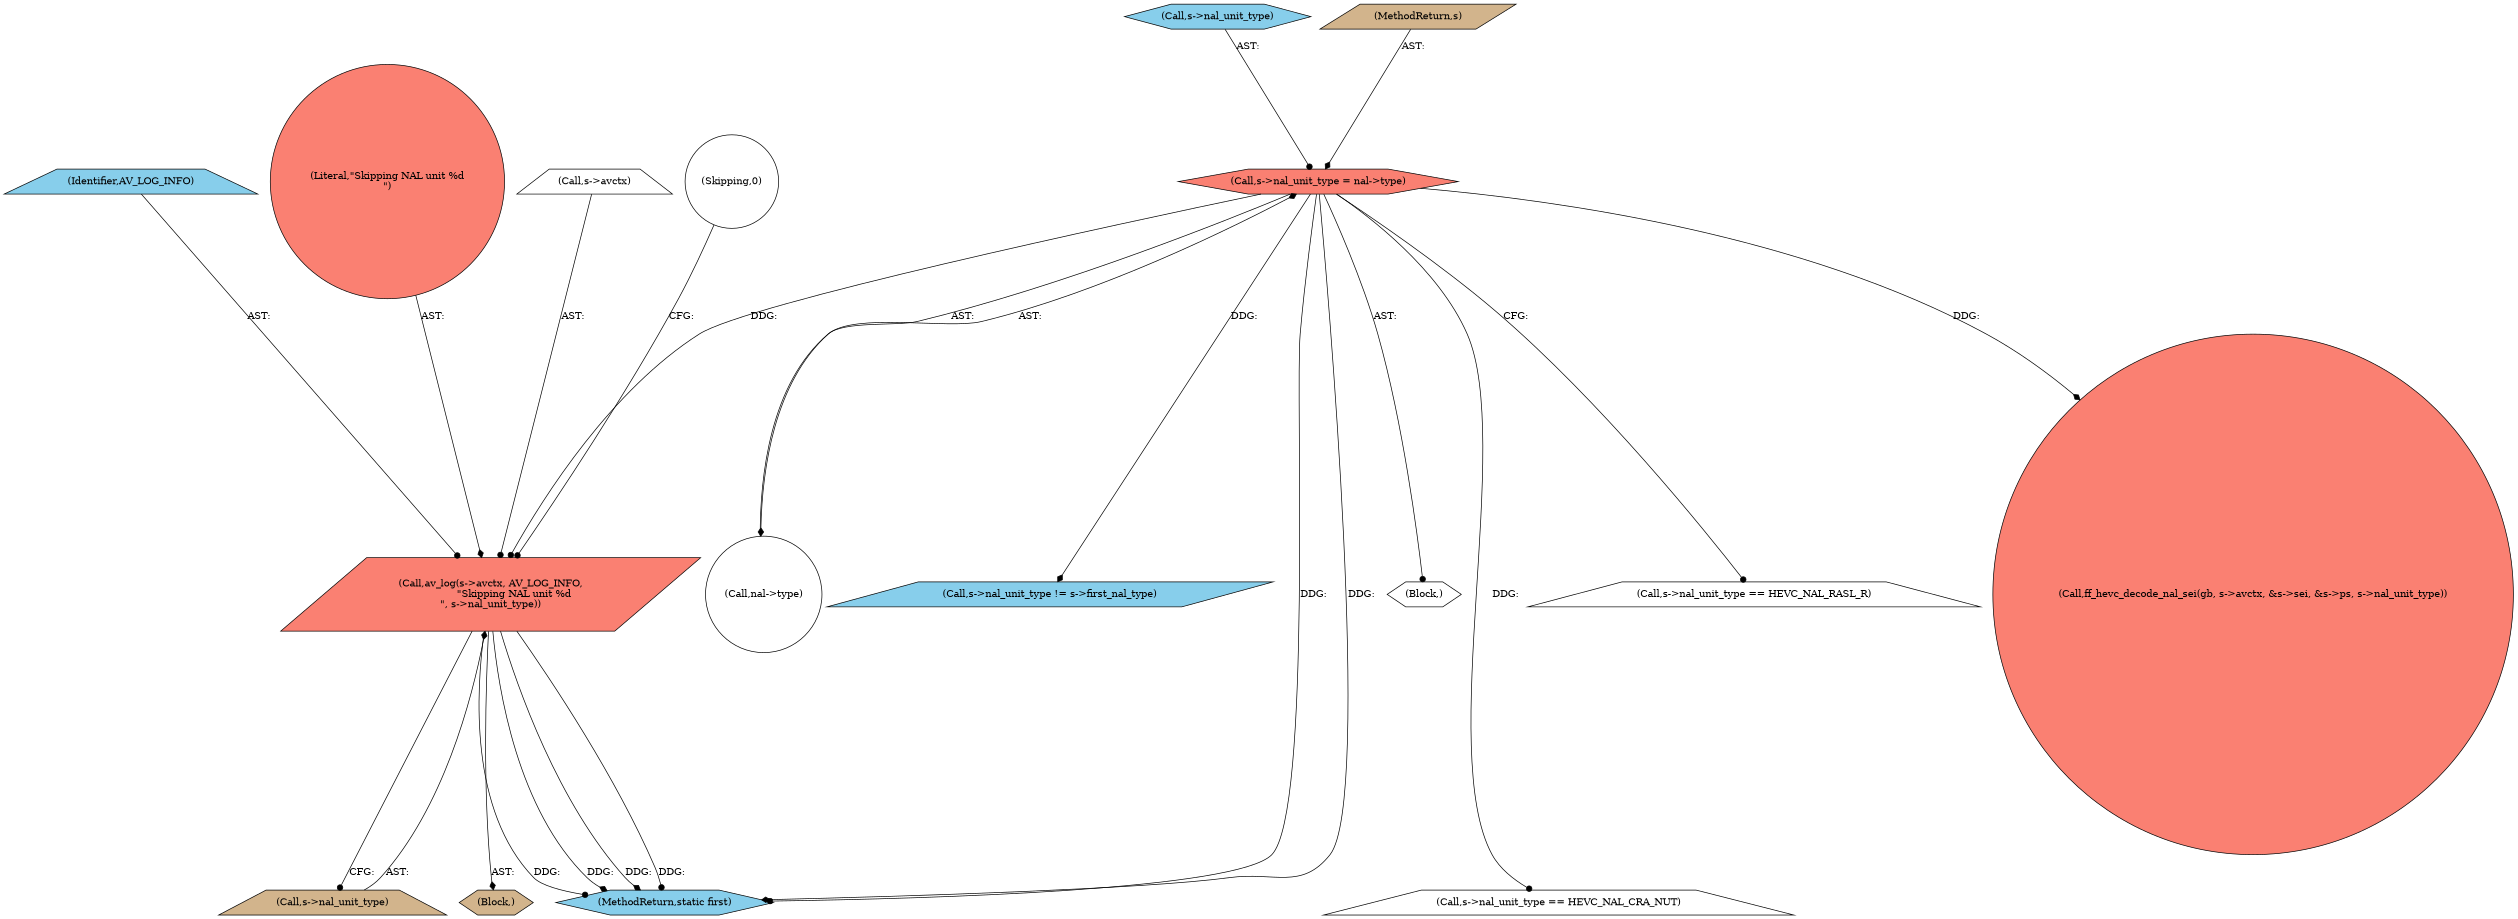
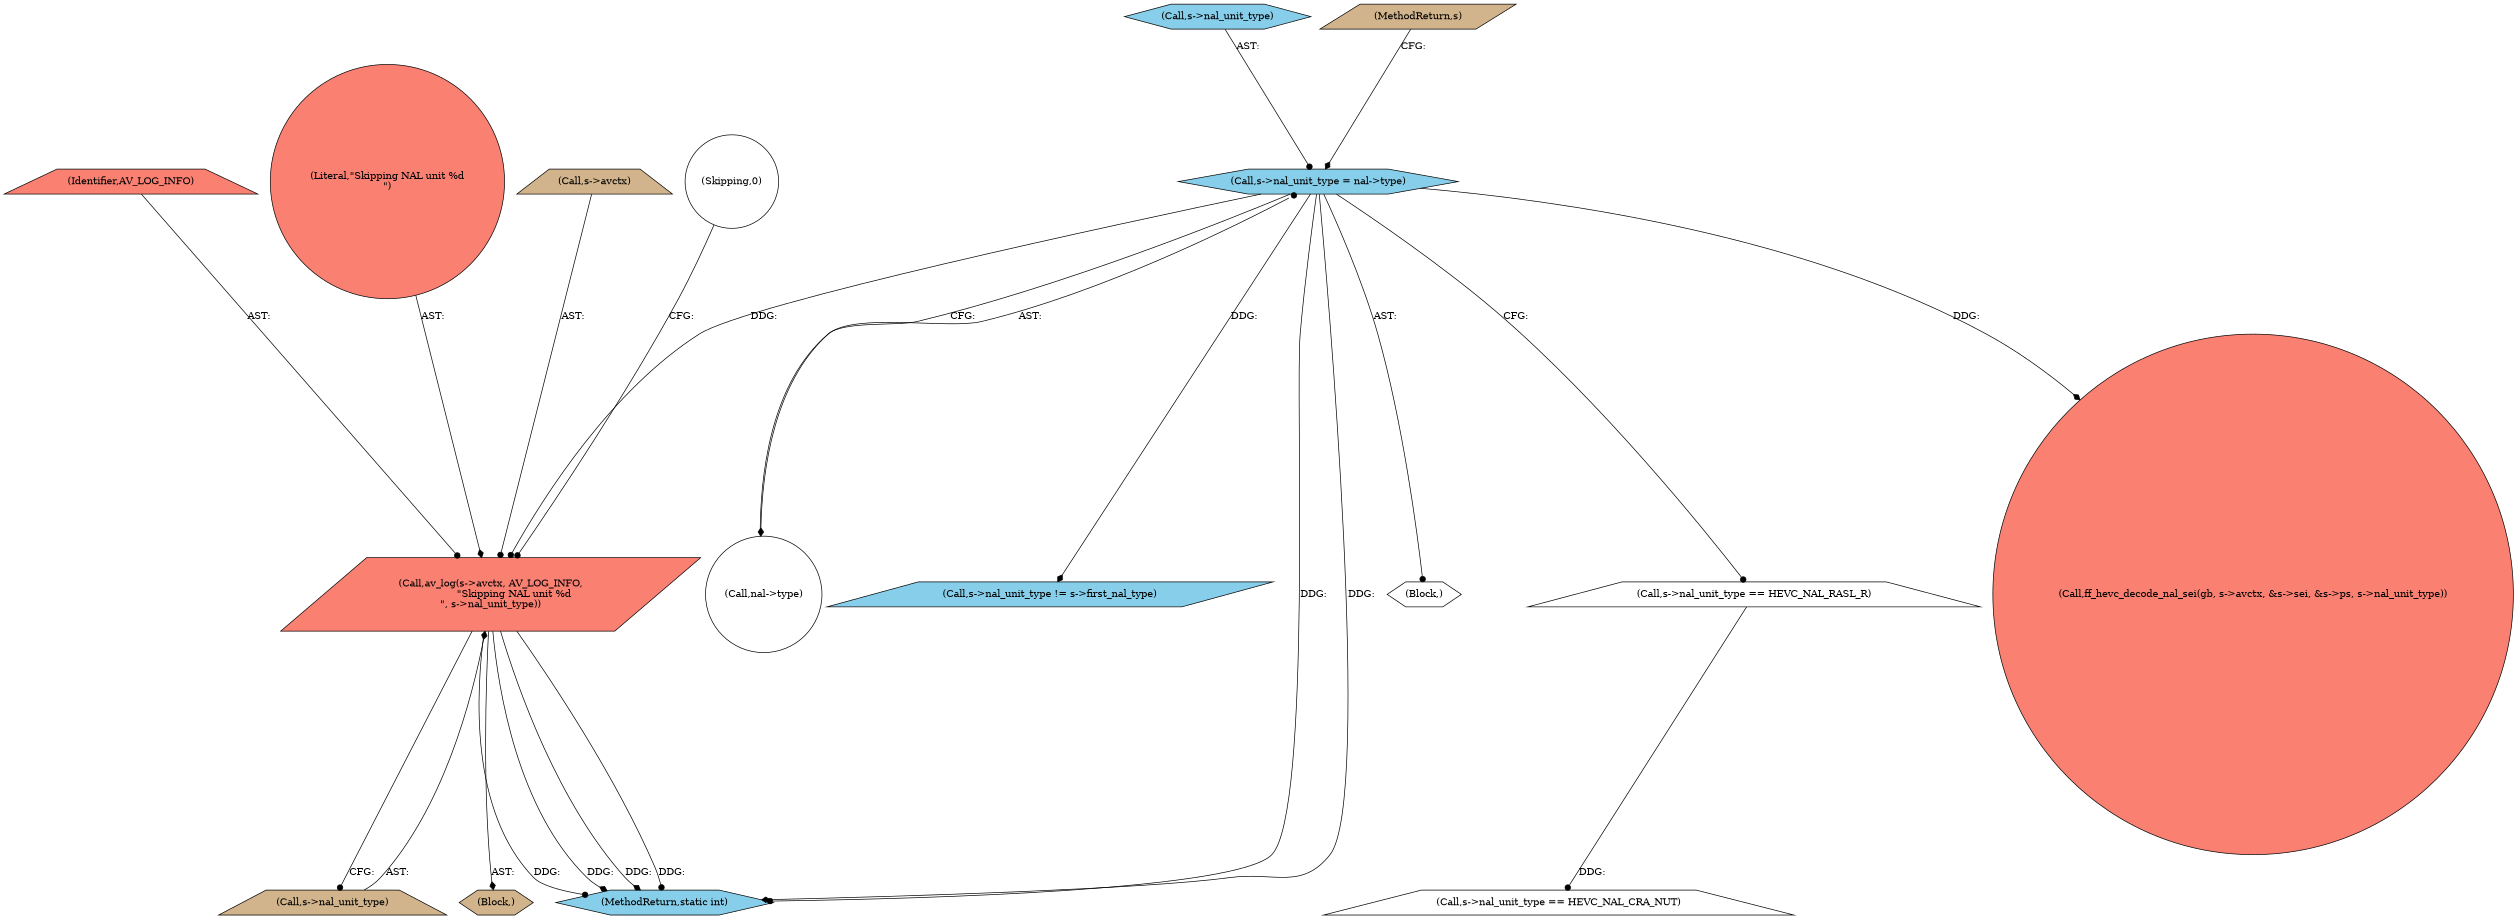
(1415, 47) -> (1415, 47)
(131, 182) -> (131, 182)
(595, 182) -> (595, 182)
(1318, 182) -> (1318, 182)
(964, 316) -> (964, 316)
(960, 324) -> (960, 324)
(1481, 522) -> (1658, 746)
(665, 903) -> (665, 903)
